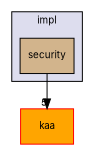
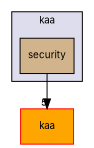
(47, 21) -> (47, 21)
